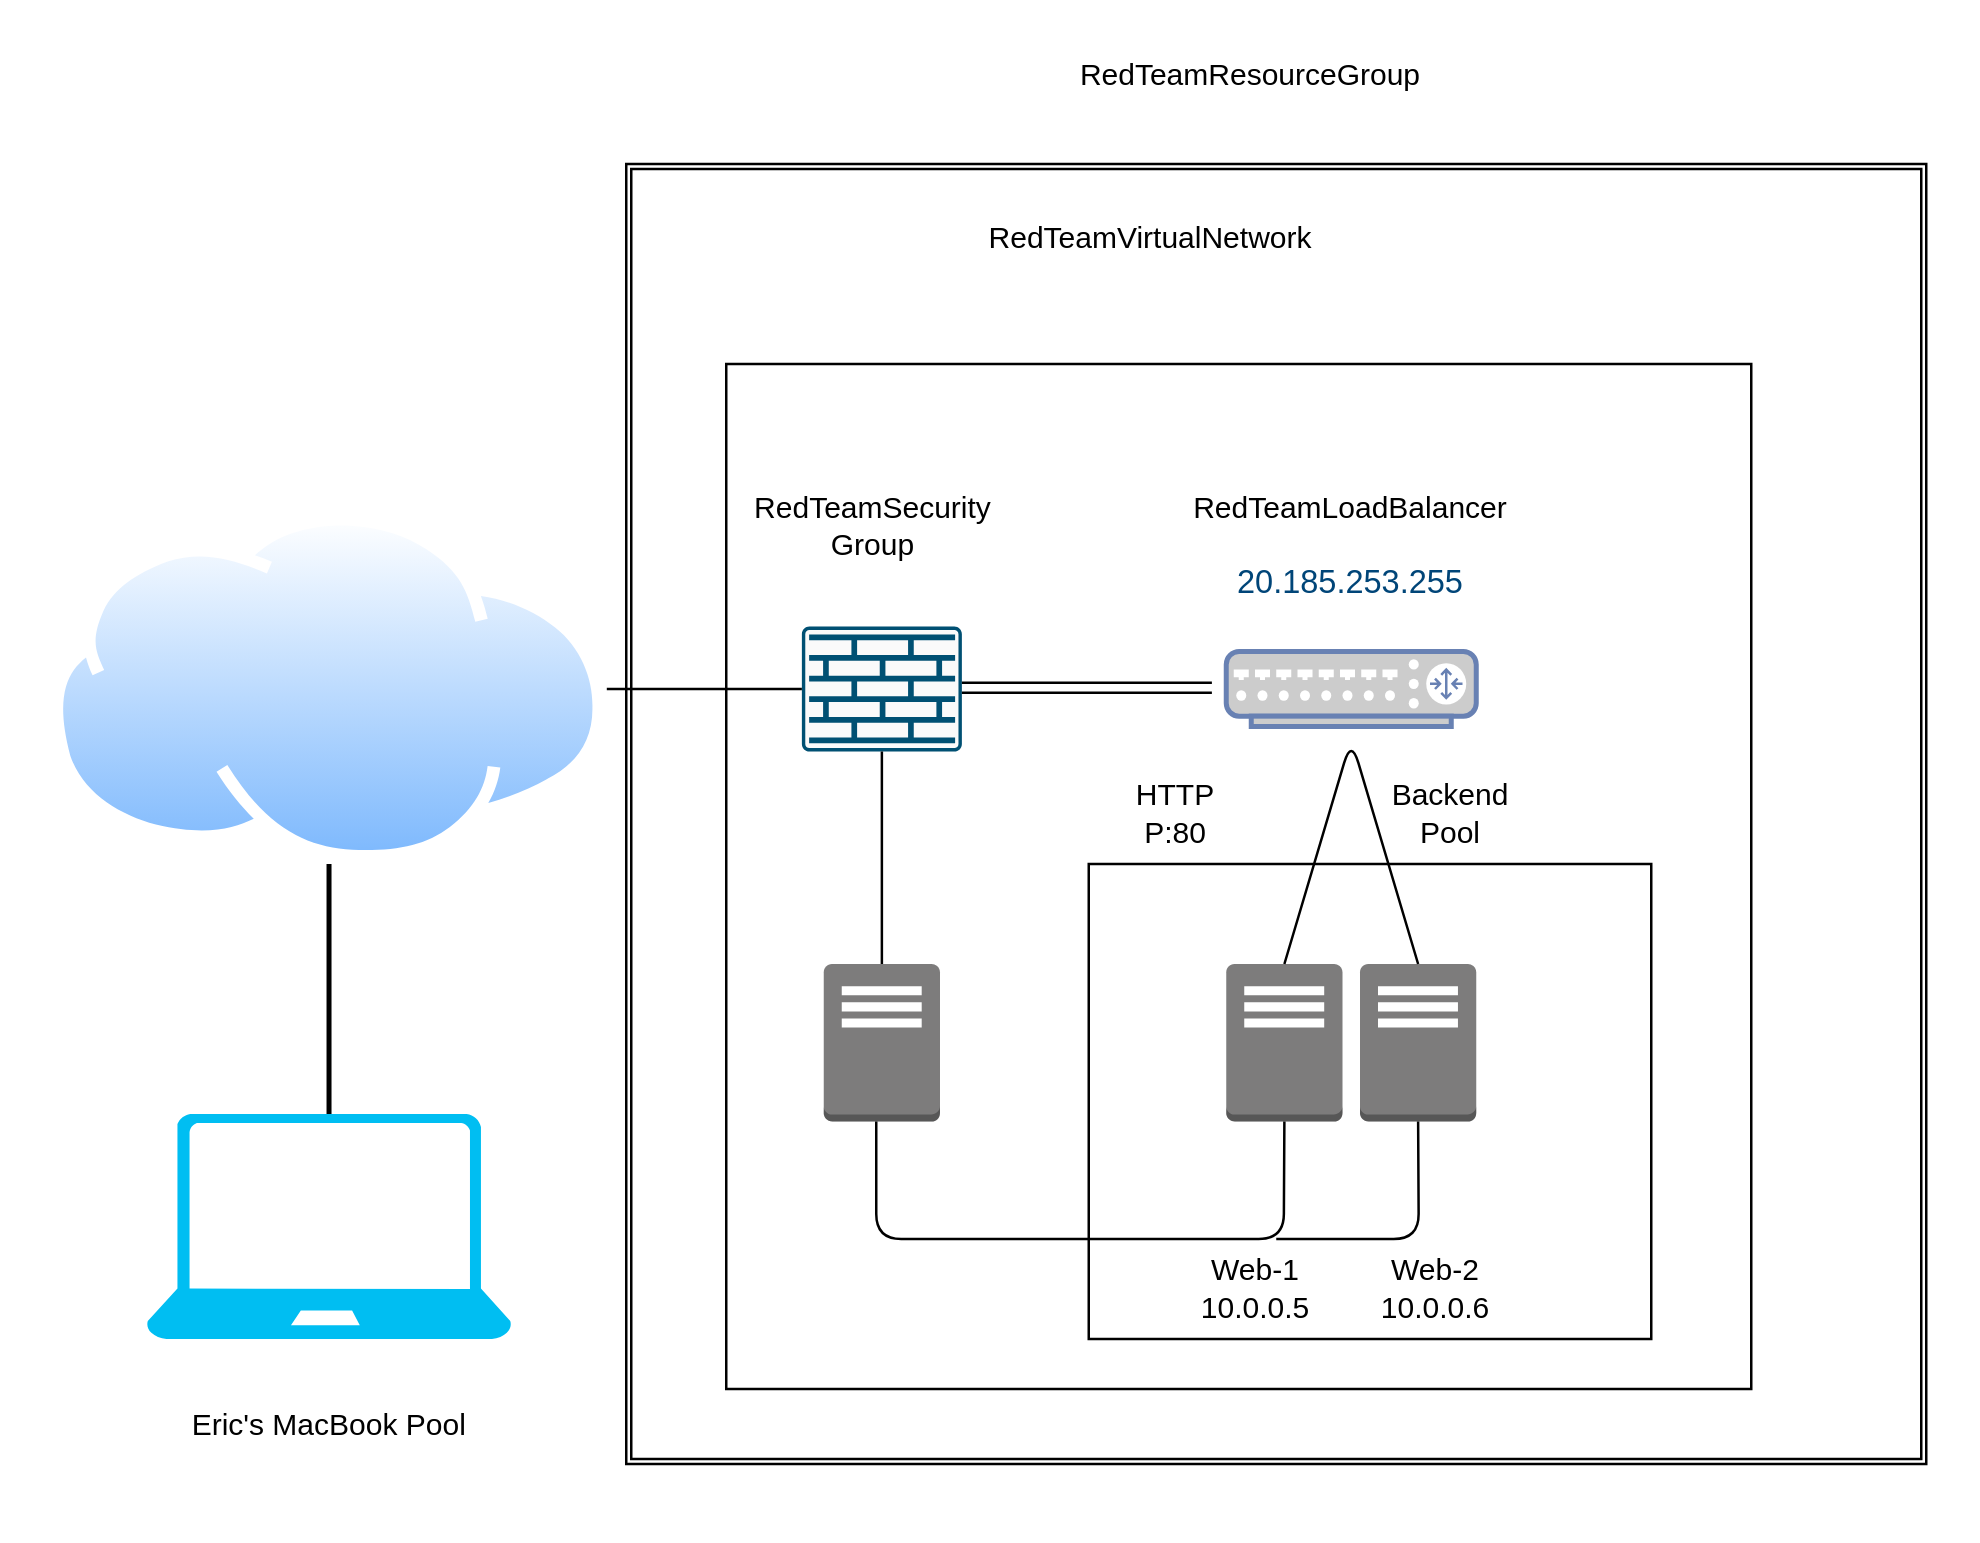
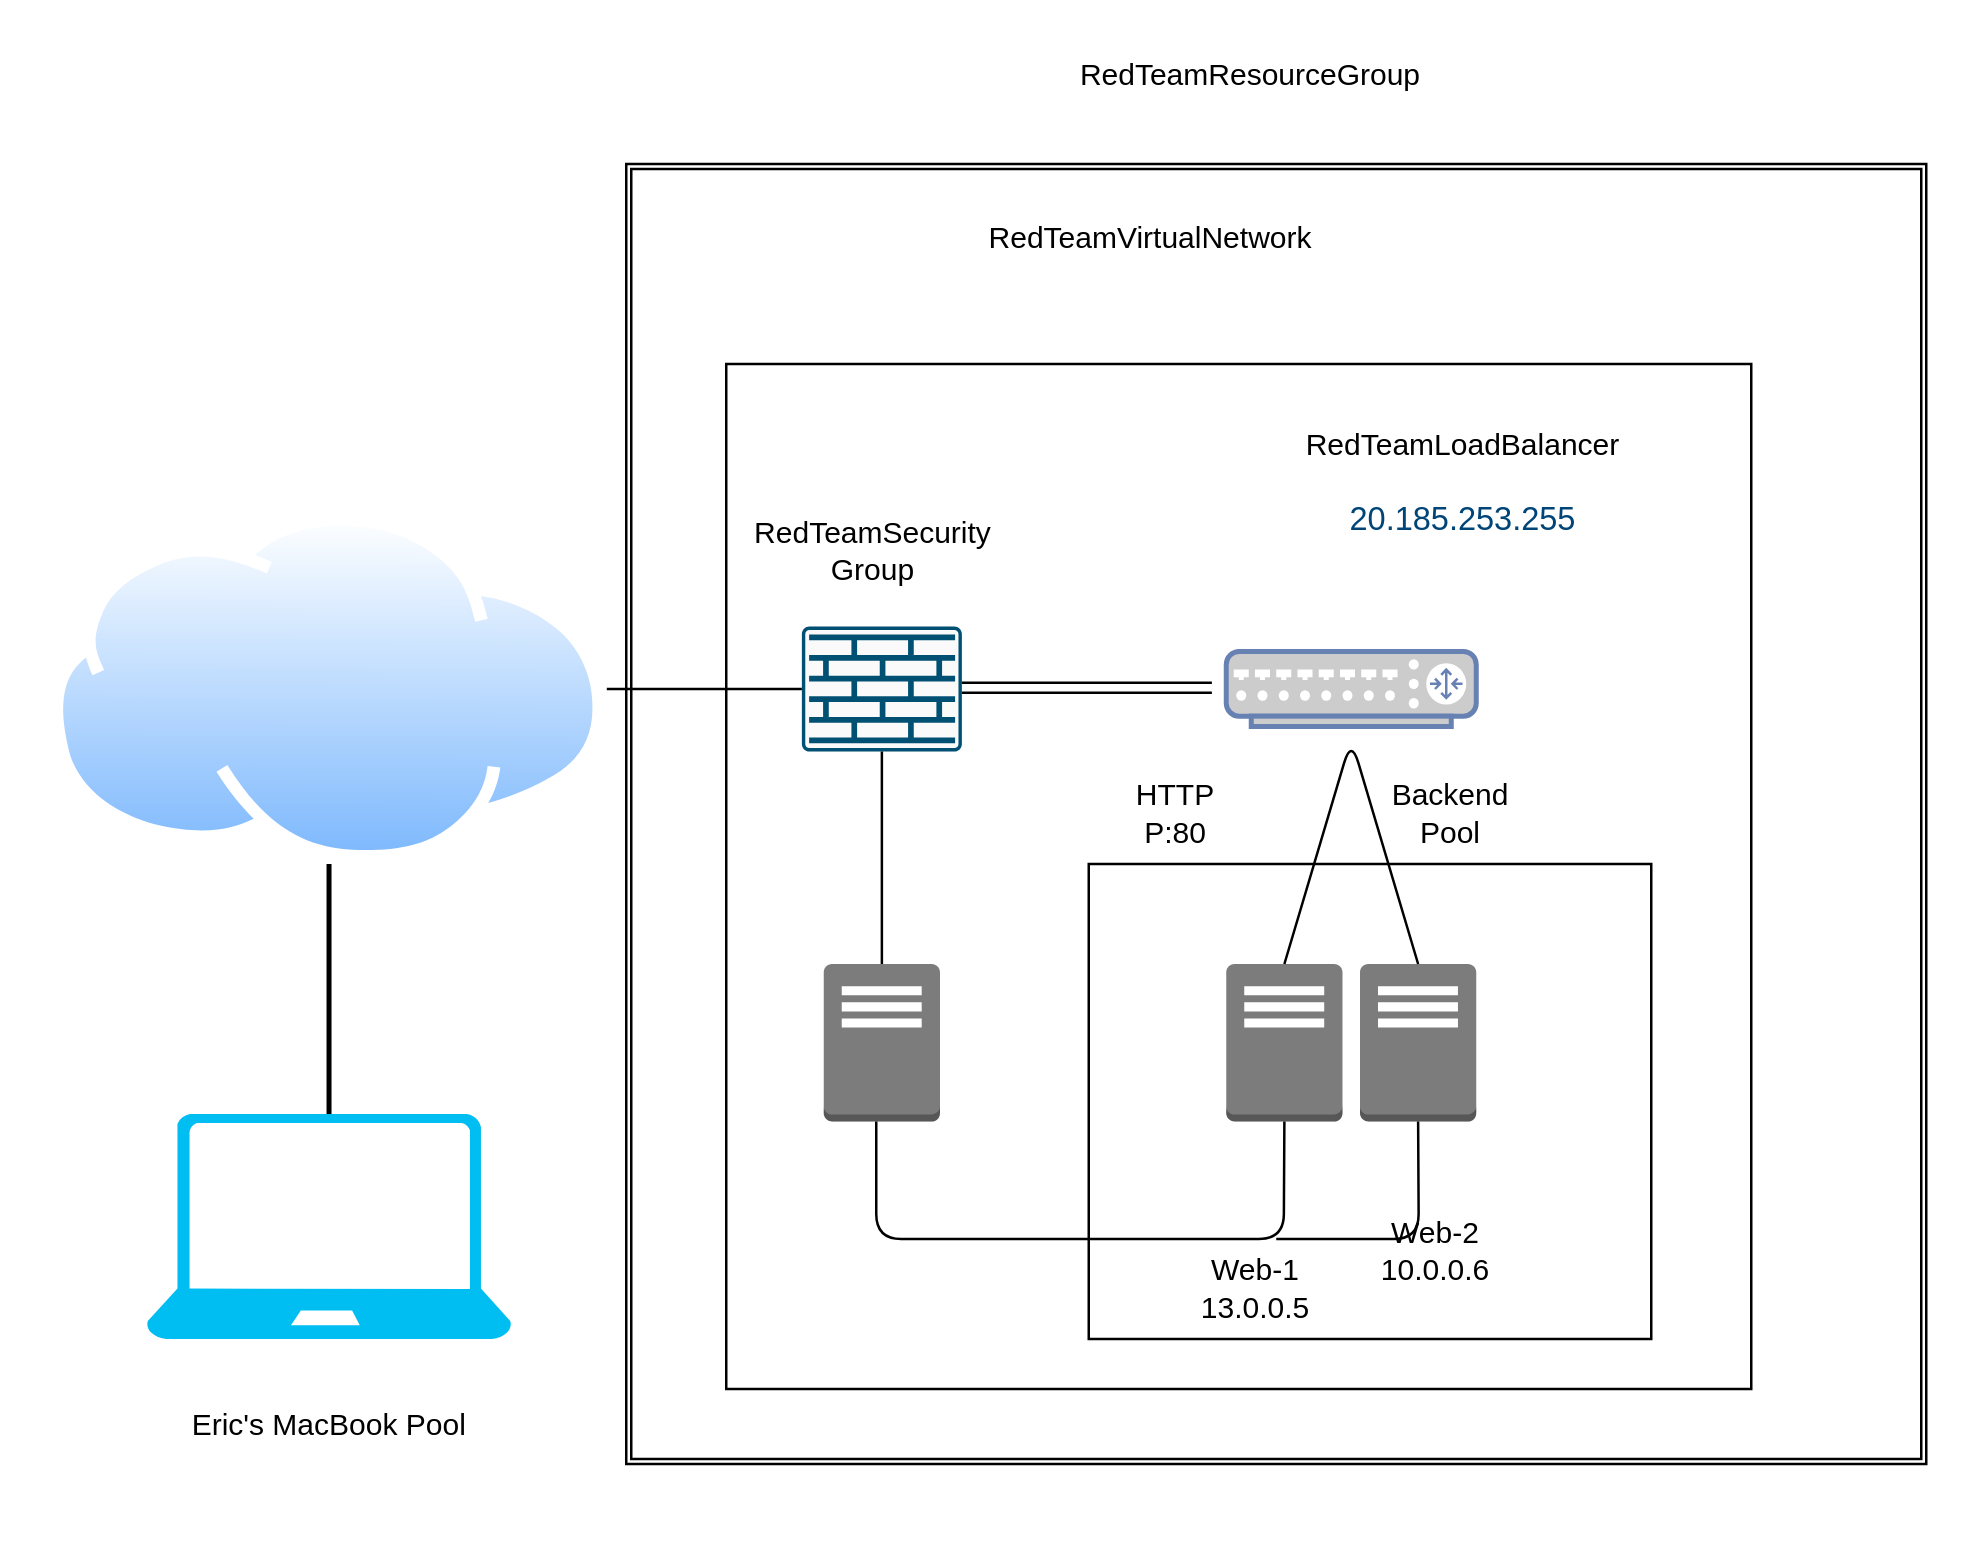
(874, 526) -> (874, 551)
(1351, 545) -> (1464, 483)
(1256, 1289) -> (1256, 1289)
(1435, 1289) -> (1435, 1251)
